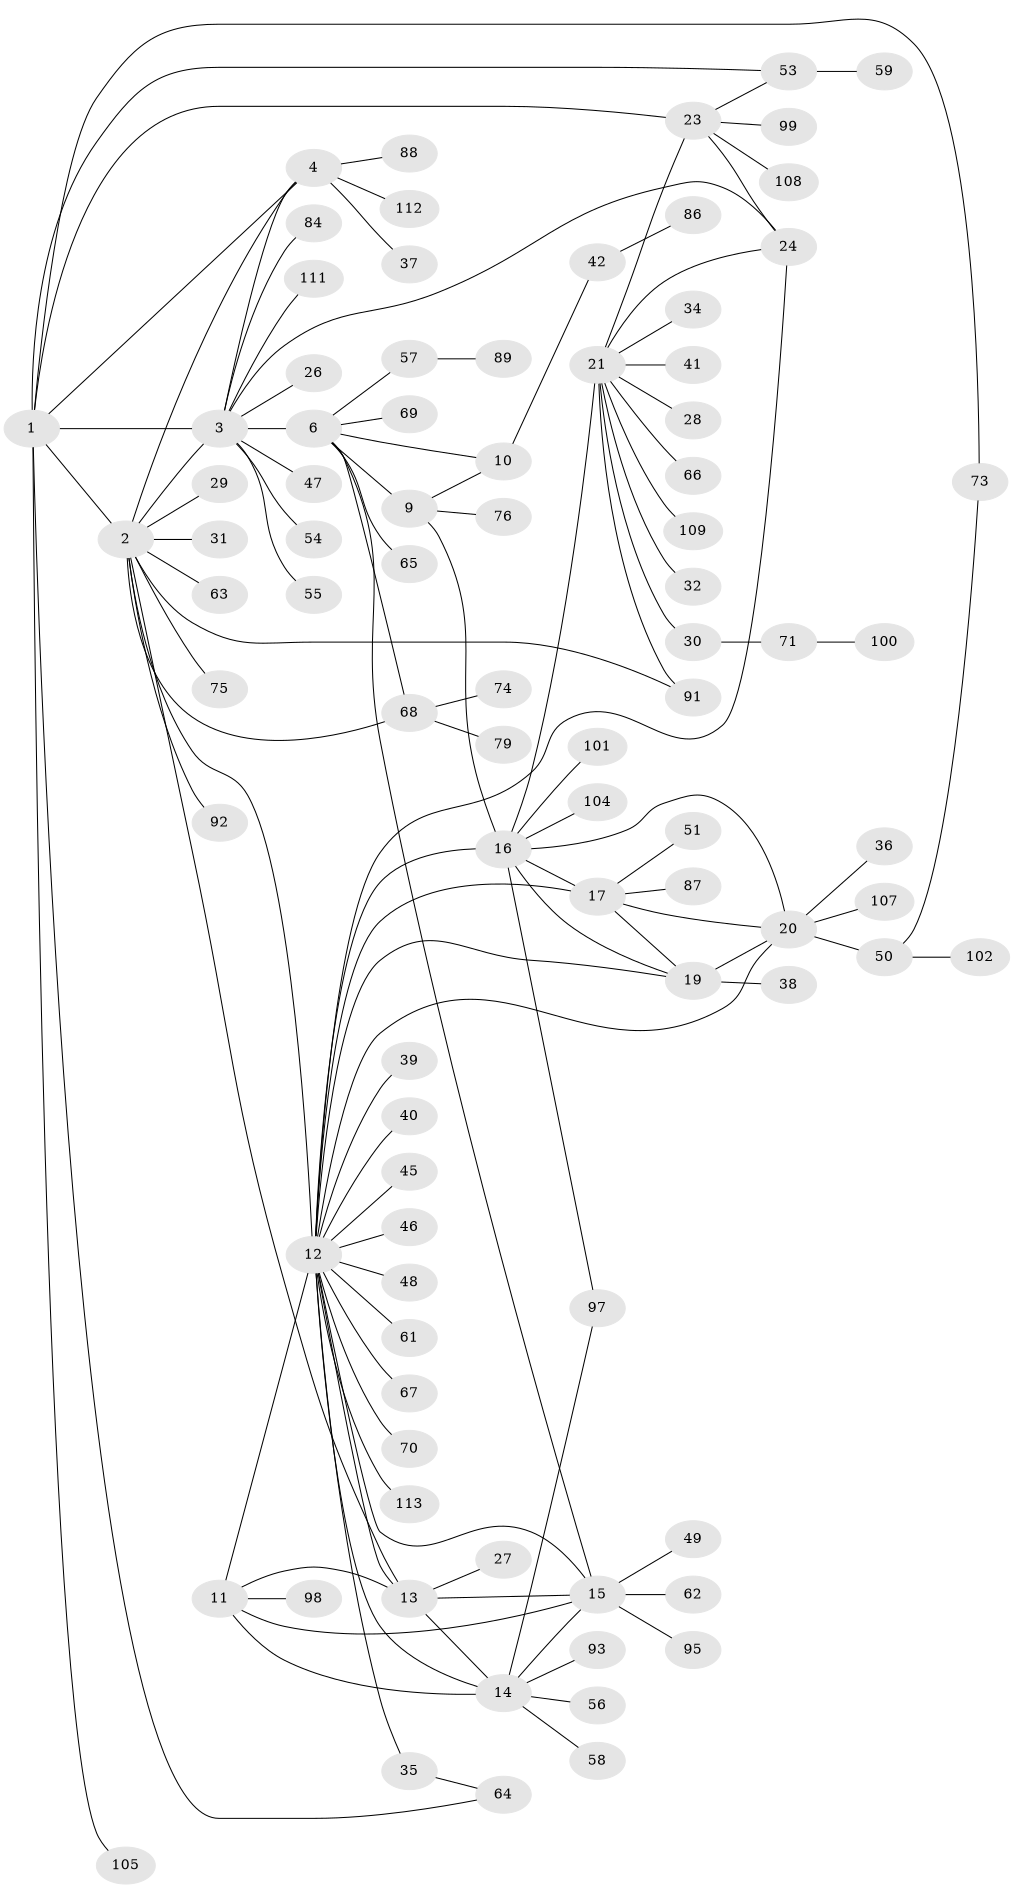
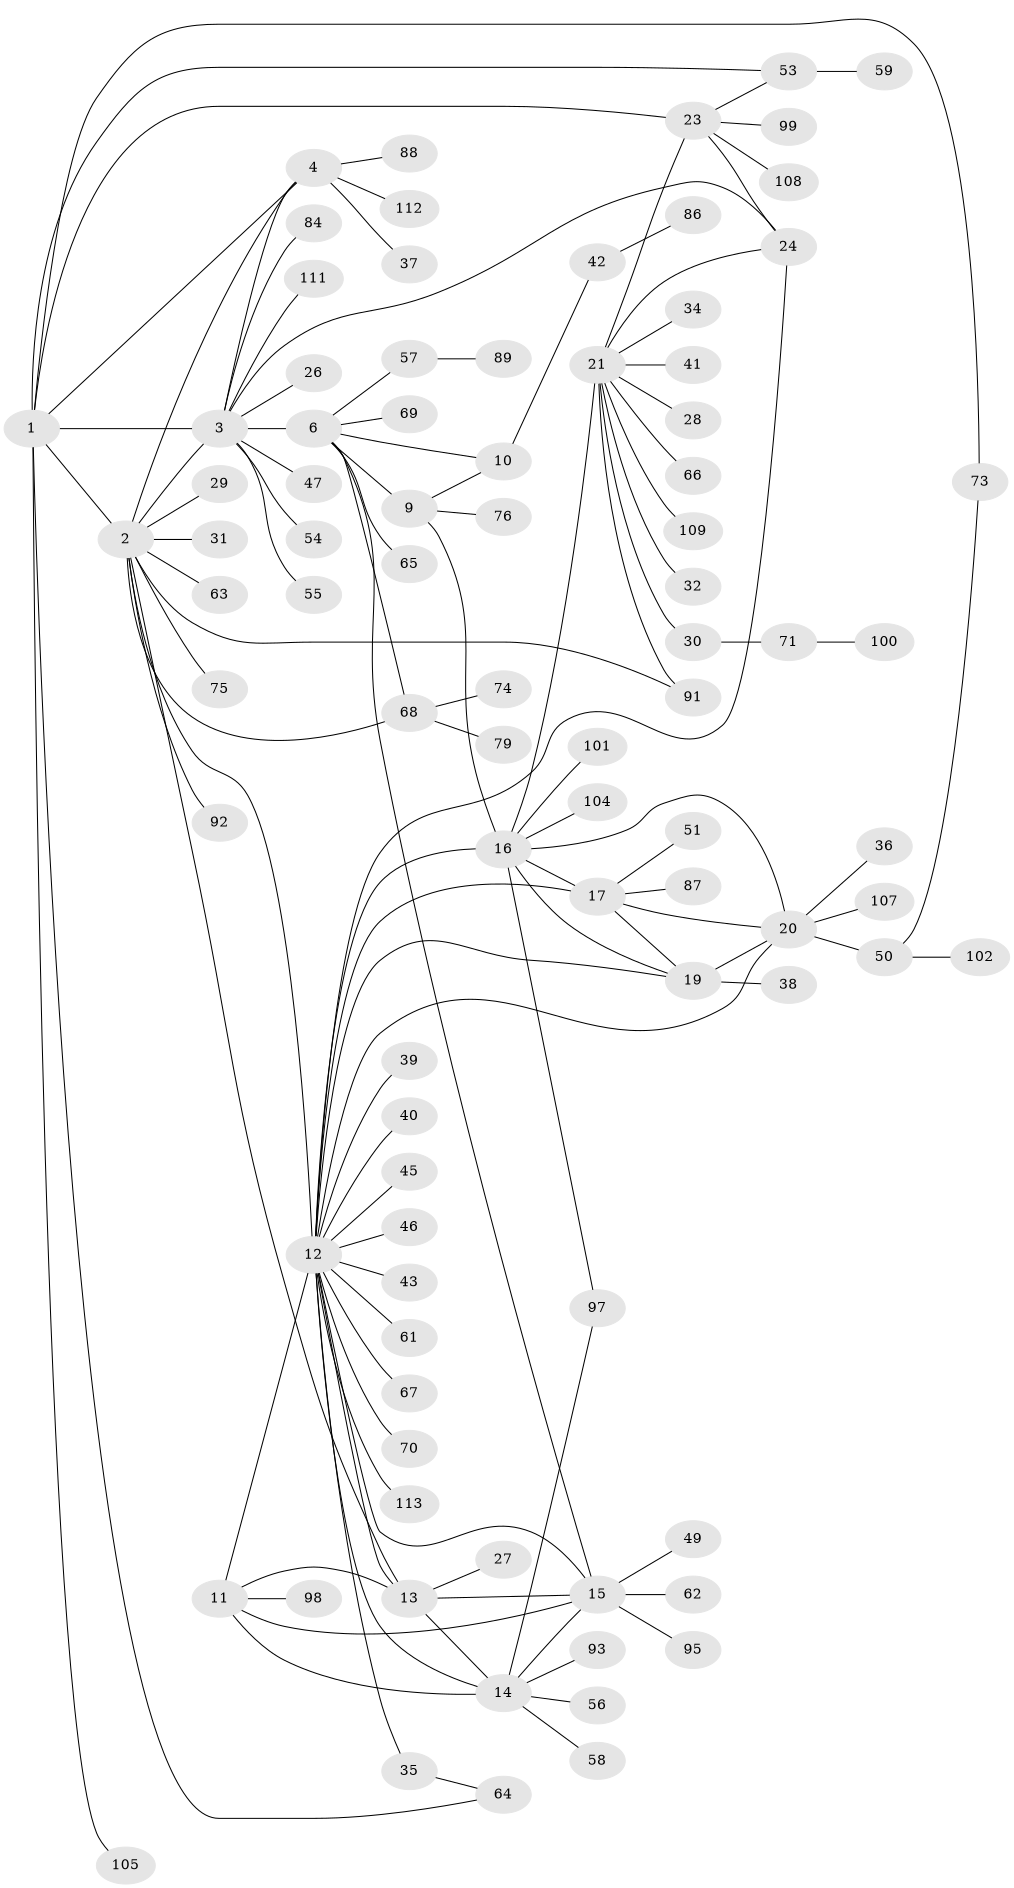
(410, 1283) -> (410, 1283)
